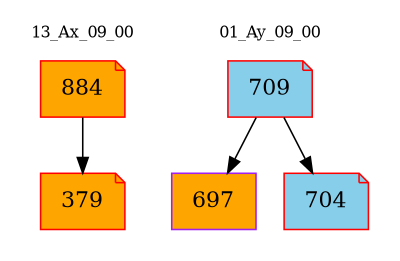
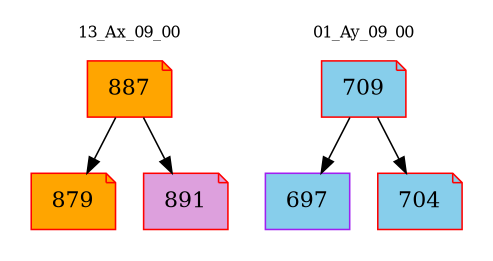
(83, 89) -> (130, 89)
(83, 201) -> (73, 201)
none -> (186, 201)
(214, 201) -> (308, 201)
